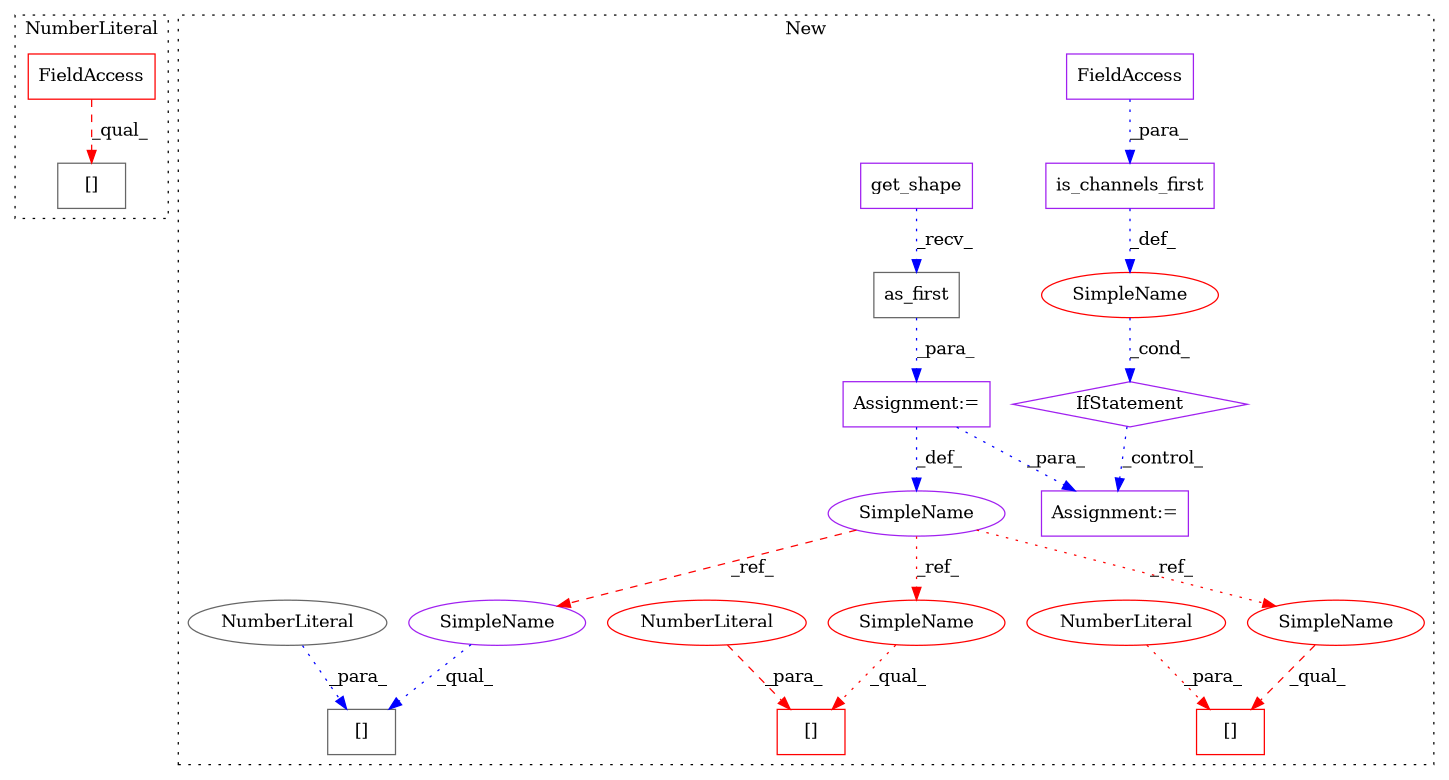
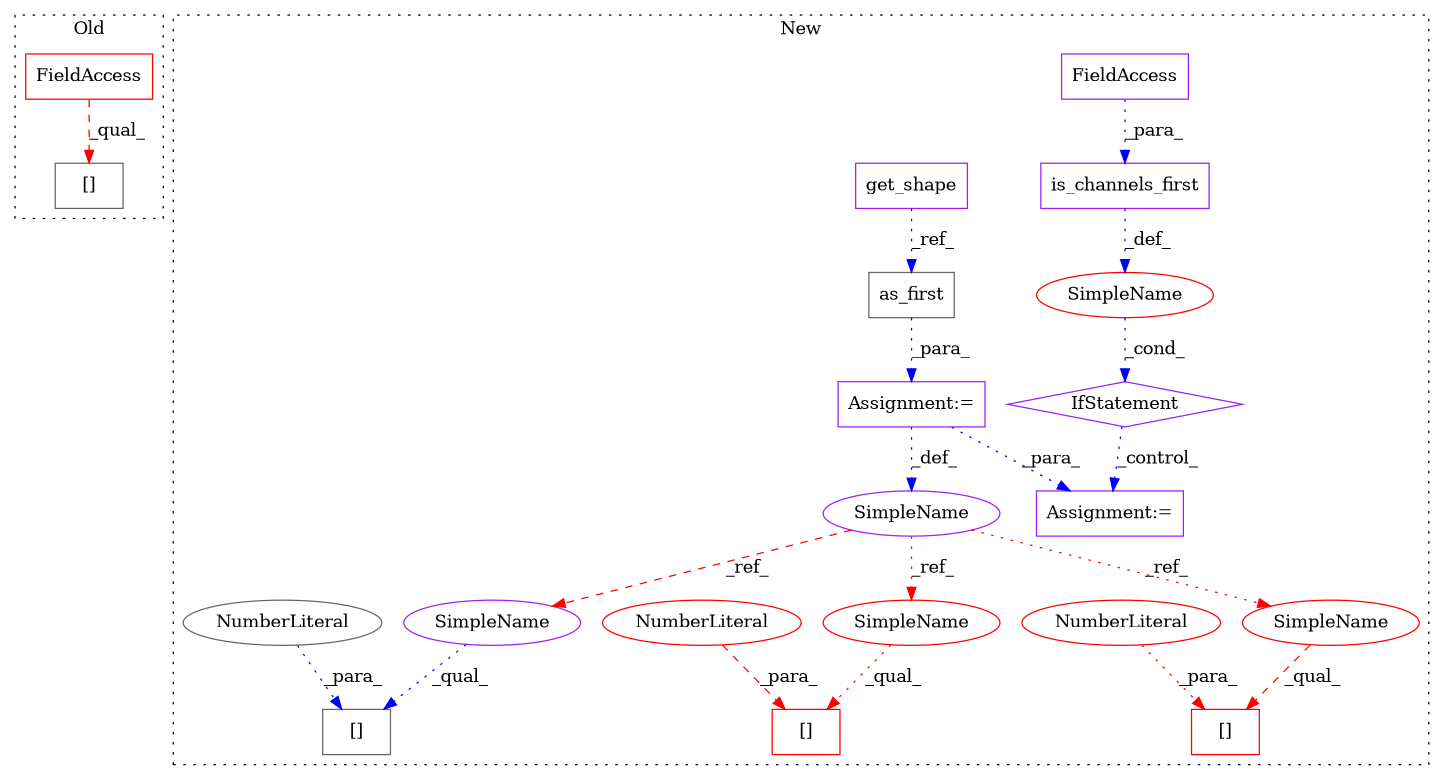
(92, 30) -> (89, 30)
(945, 240) -> (933, 240)
